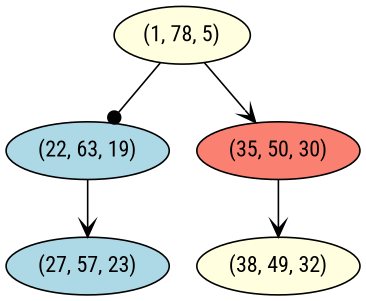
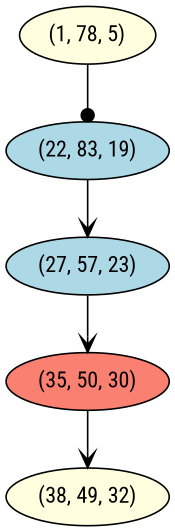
(225, 86) -> (88, 316)
(88, 151) -> (88, 151)
